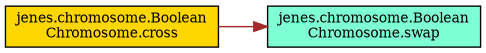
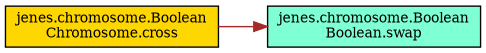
(374, 27) -> (374, 27)
